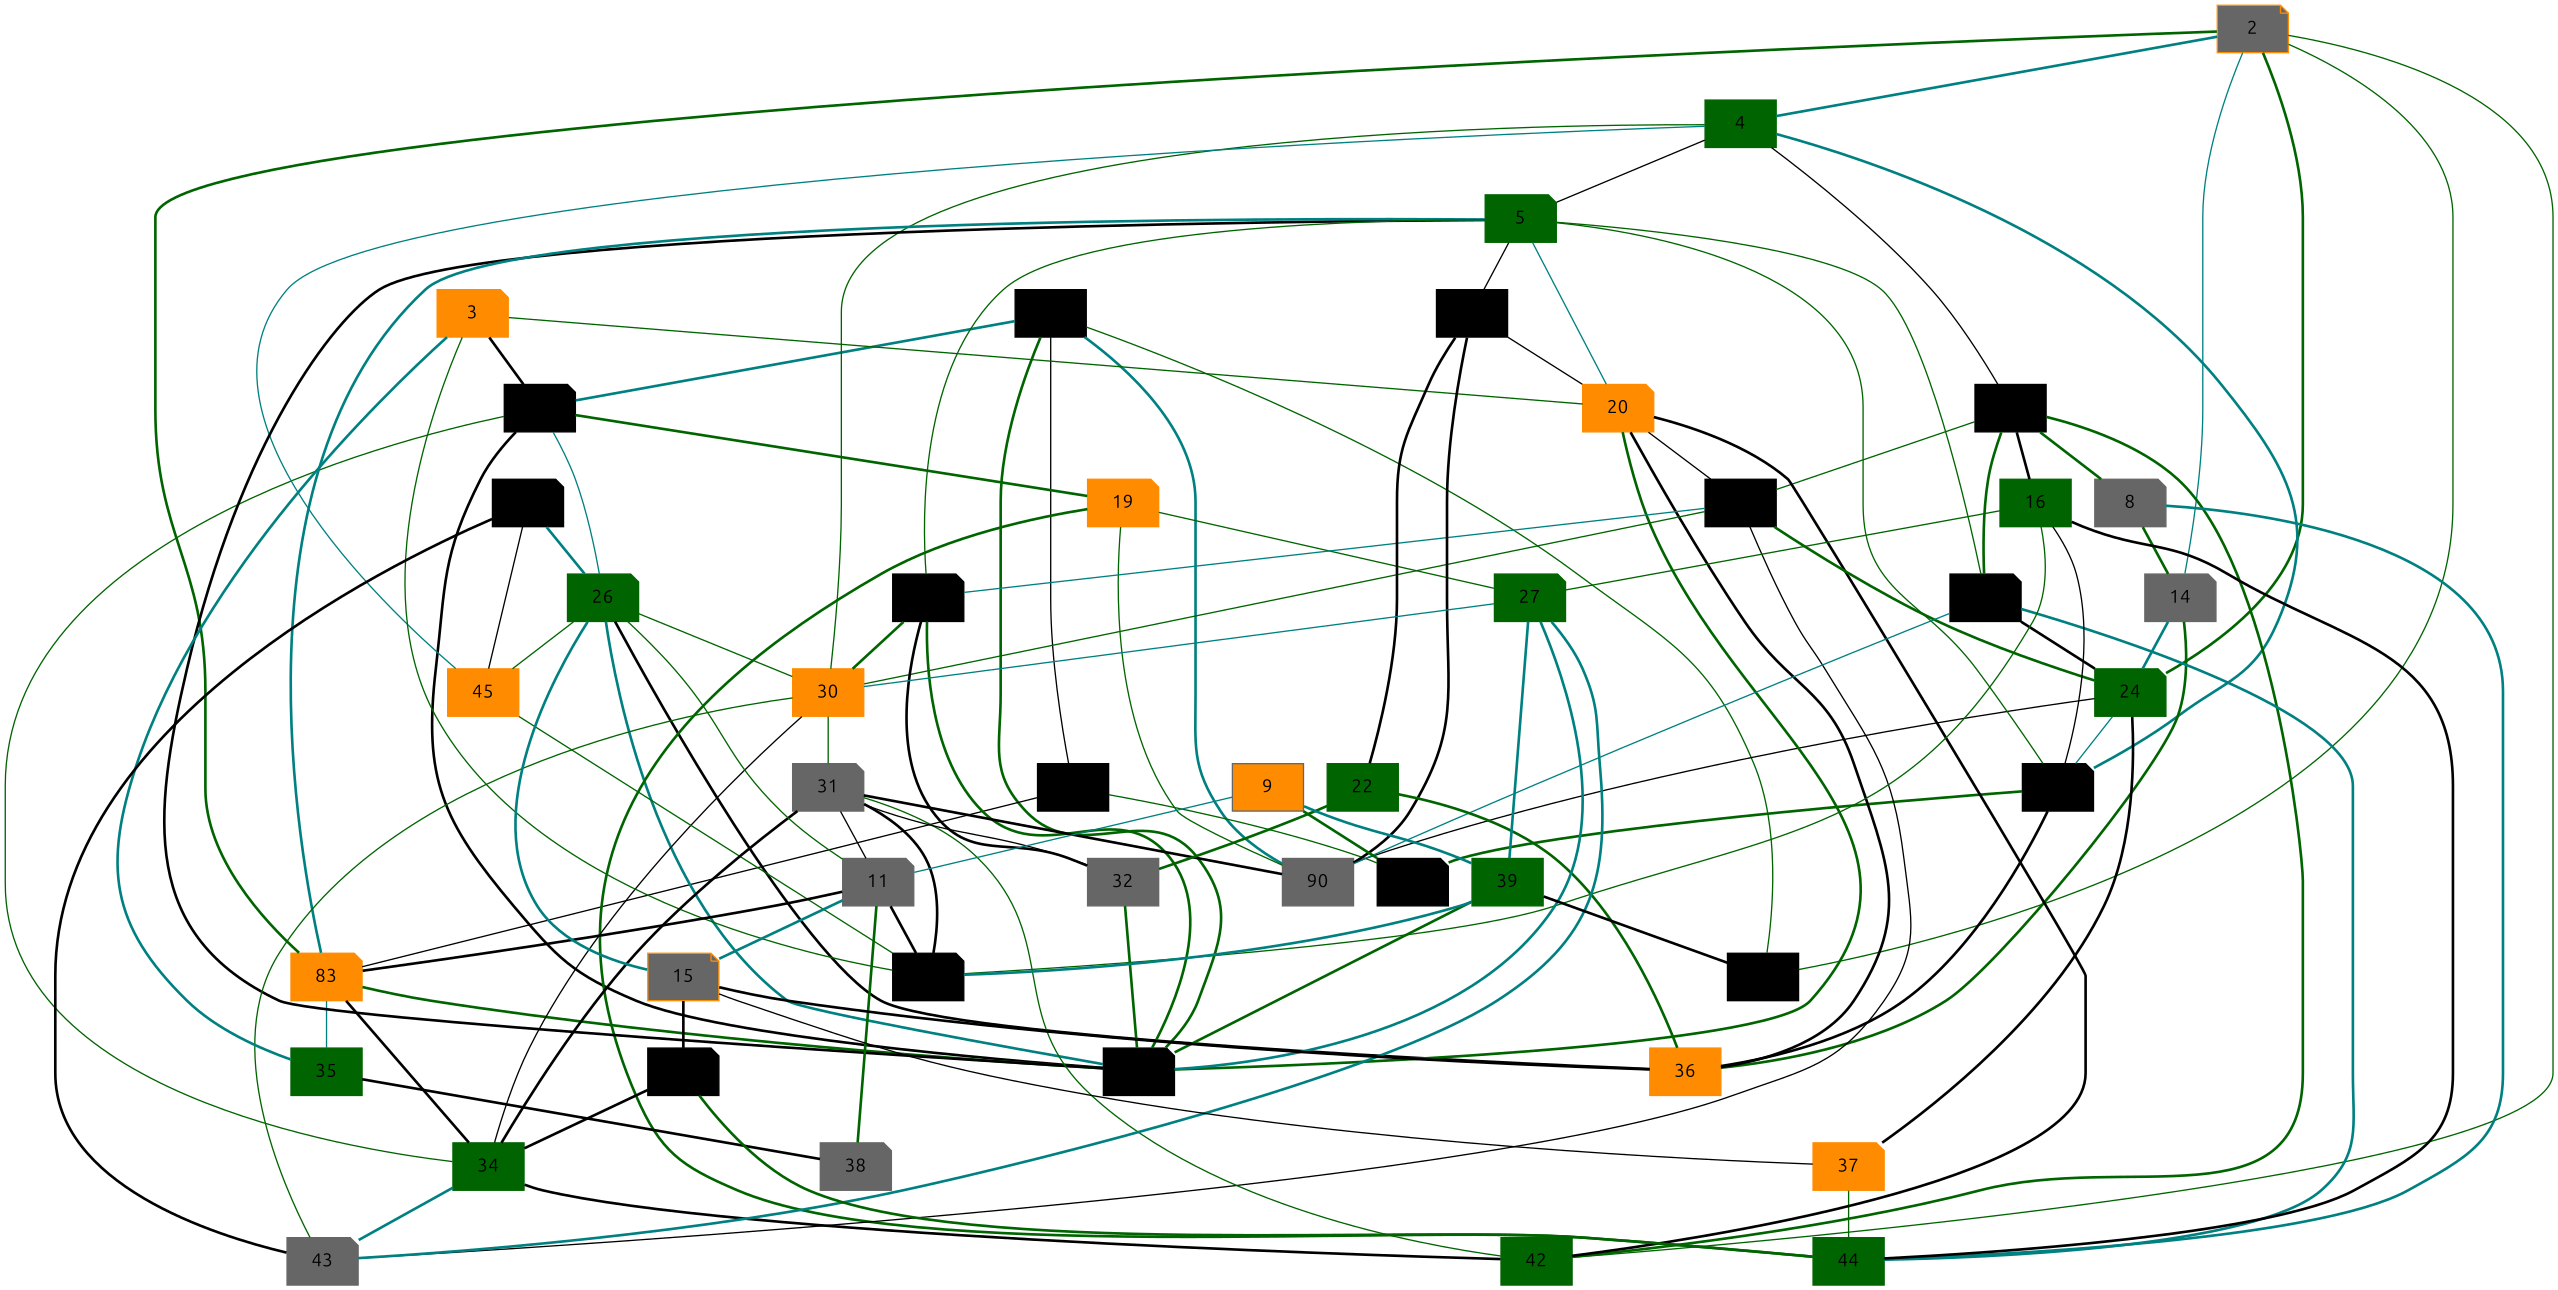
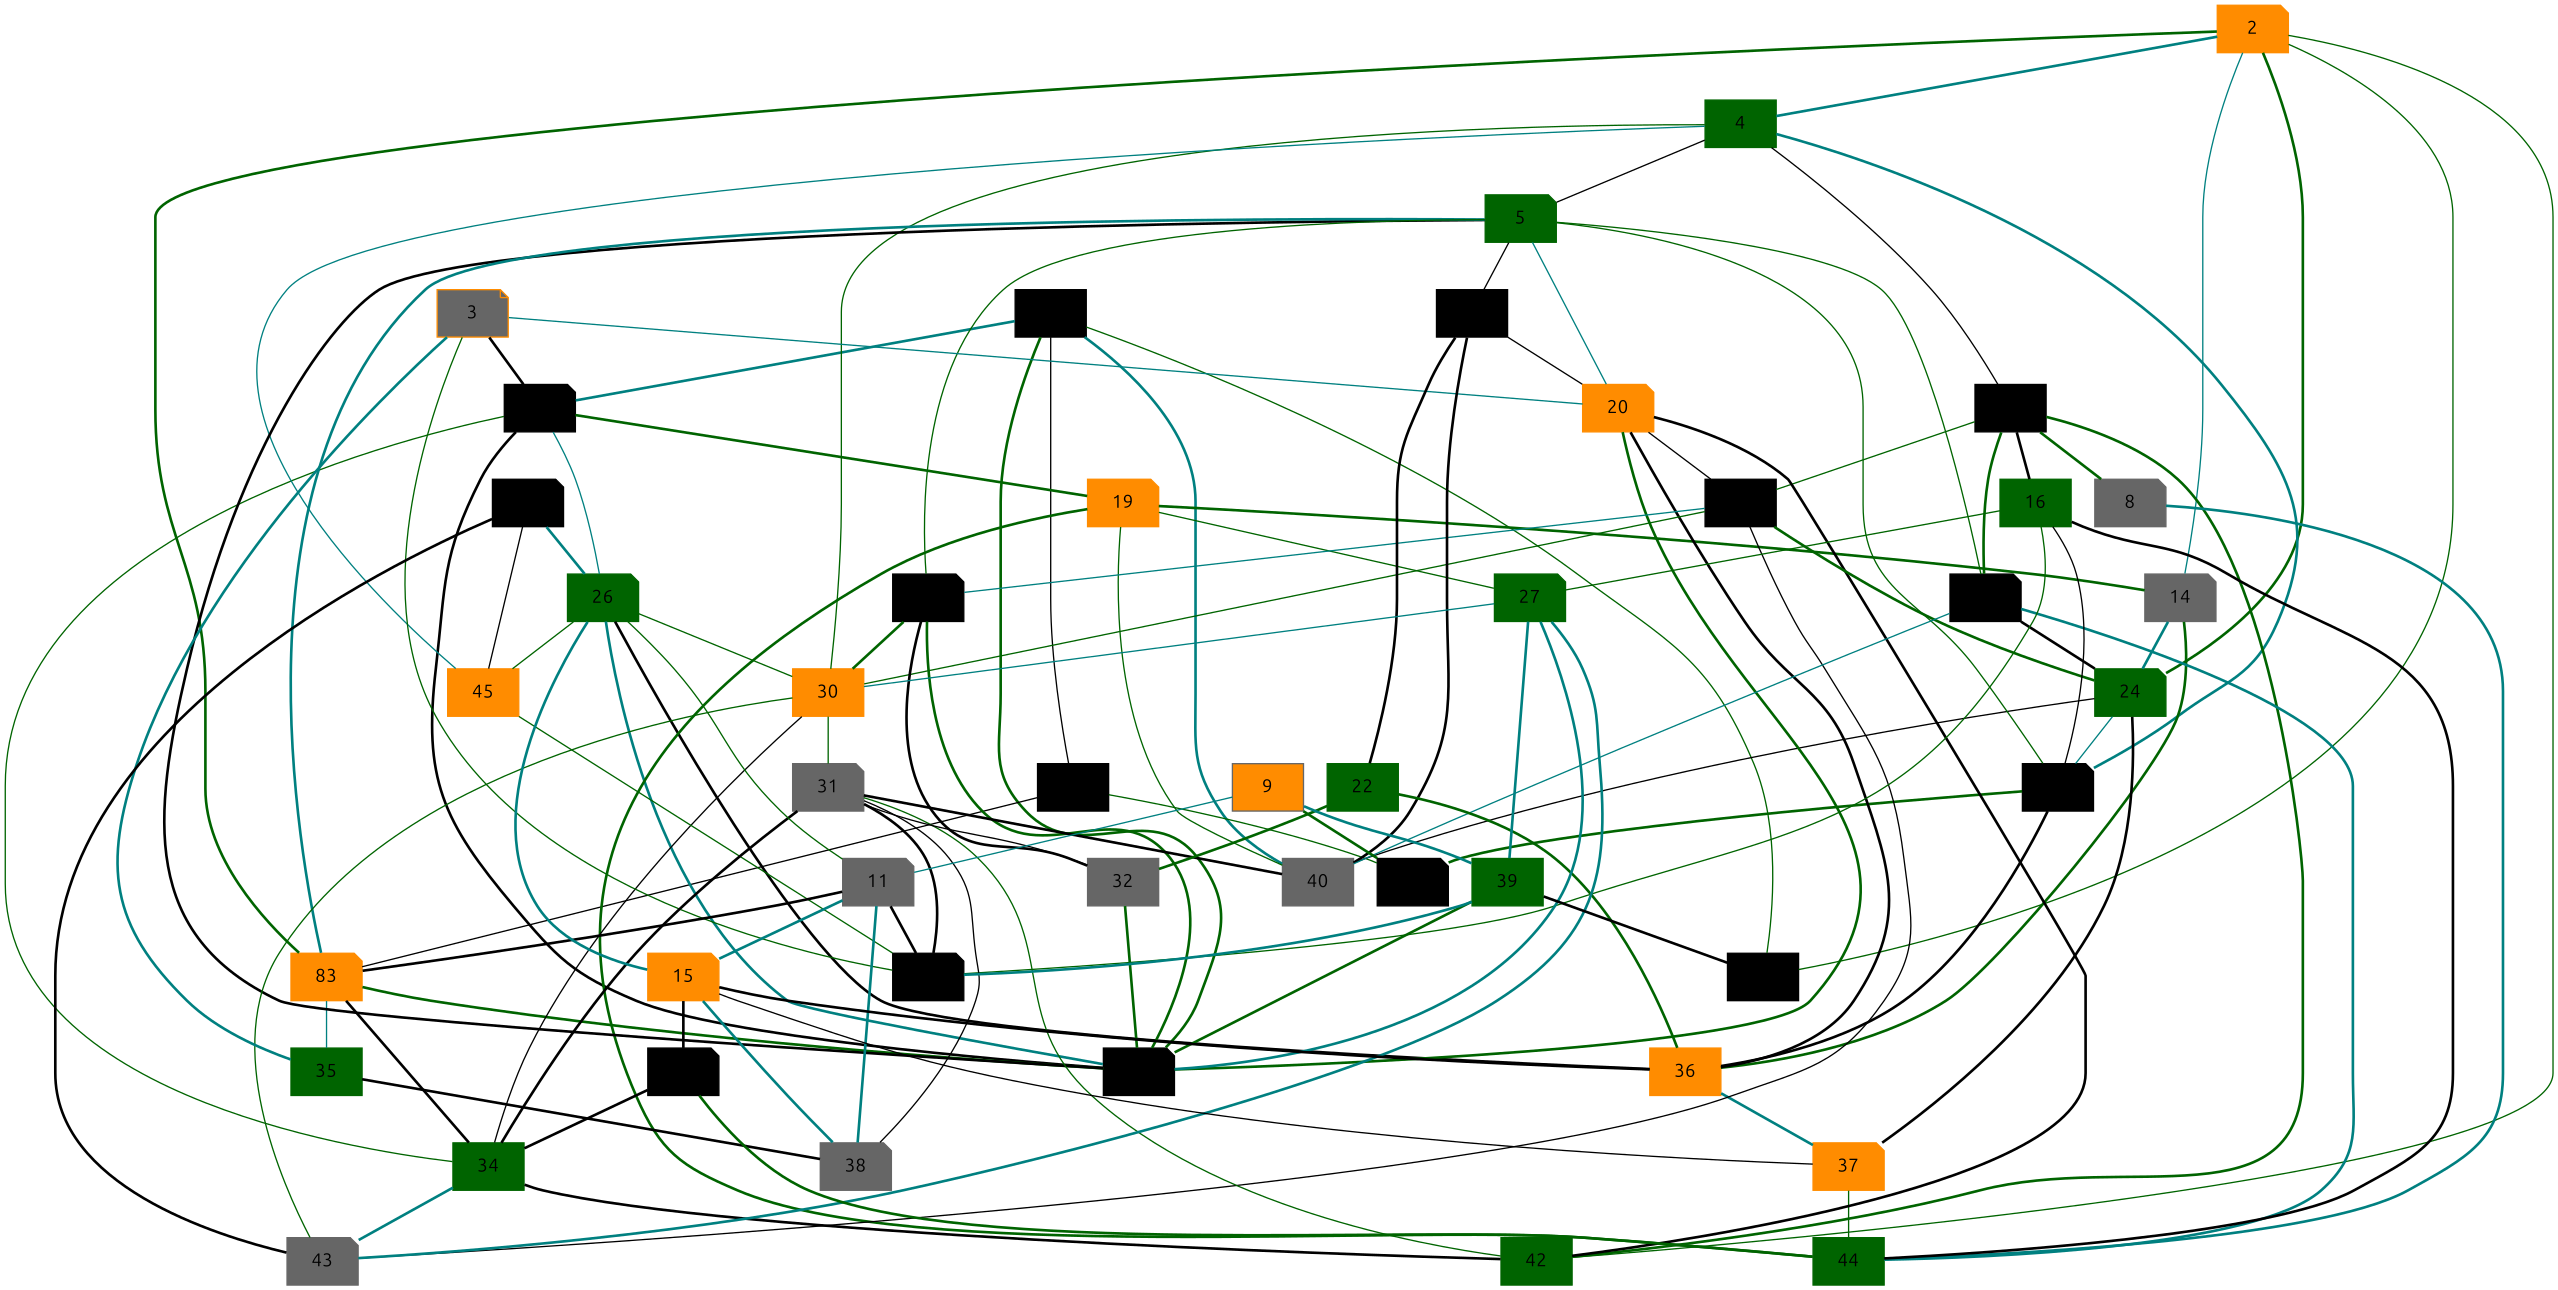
(2253, 29) -> (2253, 29)
(473, 313) -> (473, 313)
(1019, 359) -> (1019, 359)
(2158, 555) -> (1628, 536)
(853, 835) -> (977, 961)
(1318, 882) -> (1318, 882)
(683, 977) -> (683, 977)
(867, 1030) -> (867, 1030)
none -> (767, 1073)
none -> (1767, 1119)
